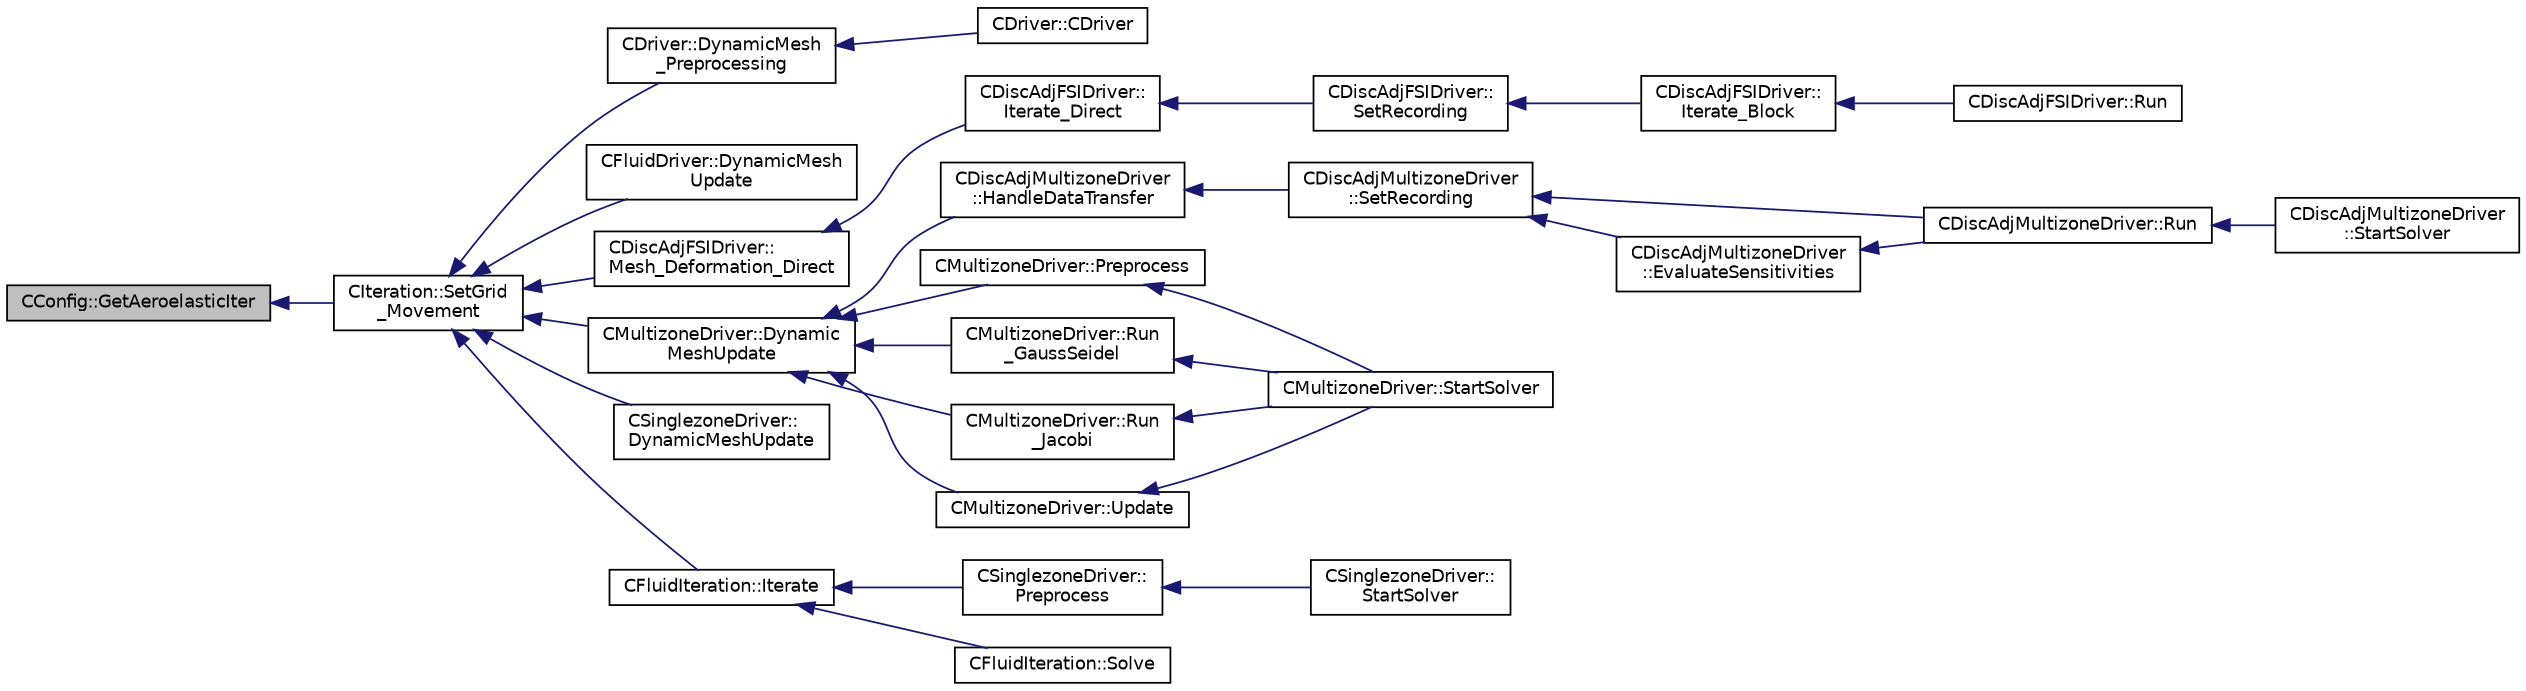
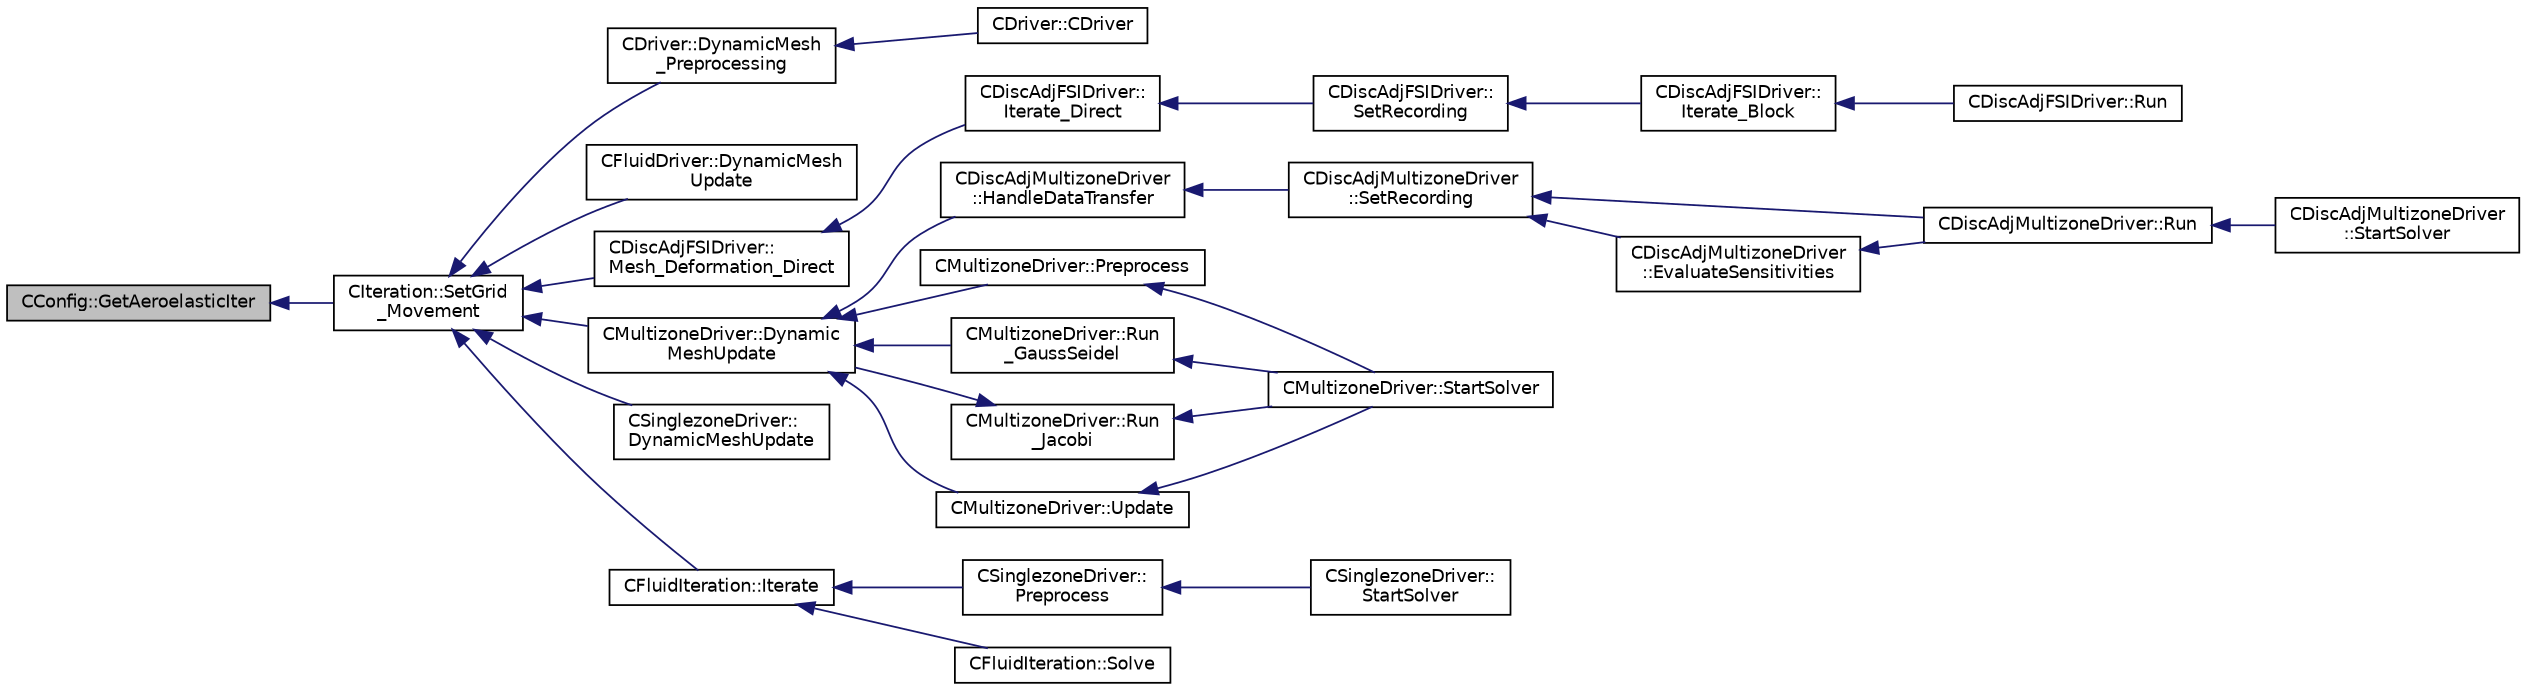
(886, 399) -> (917, 383)
